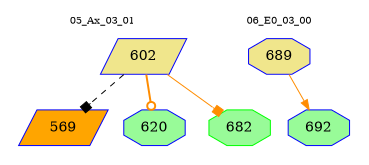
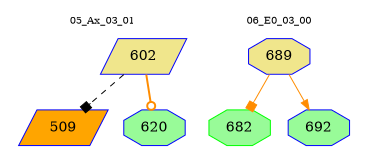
(187, 88) -> (262, 88)
(63, 128) -> (63, 128)
